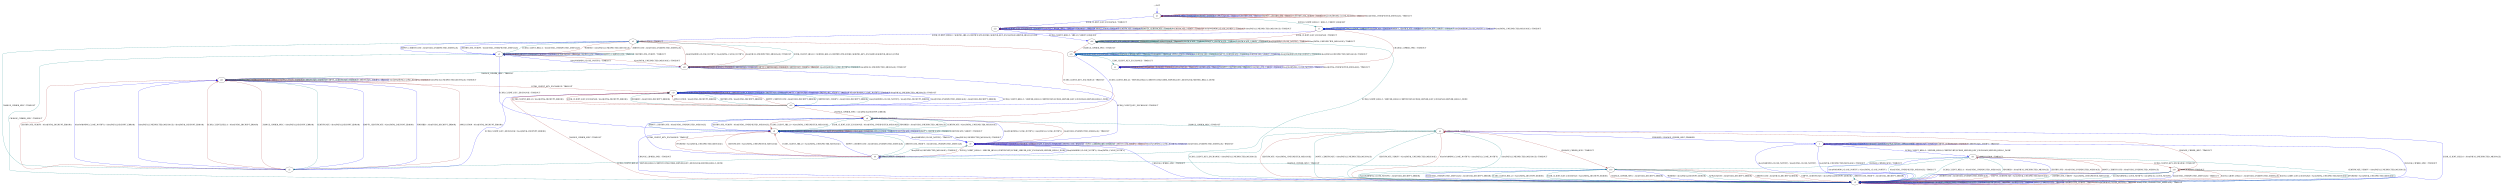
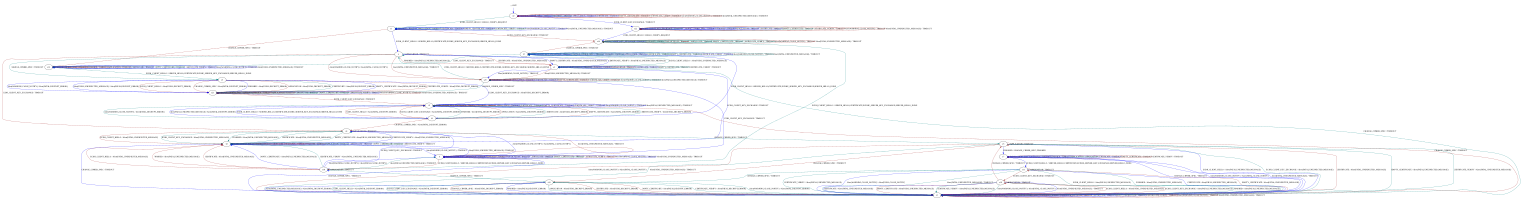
(583, 163) -> (135, 73)
